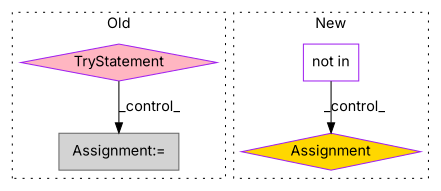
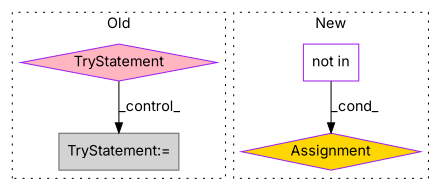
(355, 107) -> (355, 107)
(119, 152) -> (119, 152)
